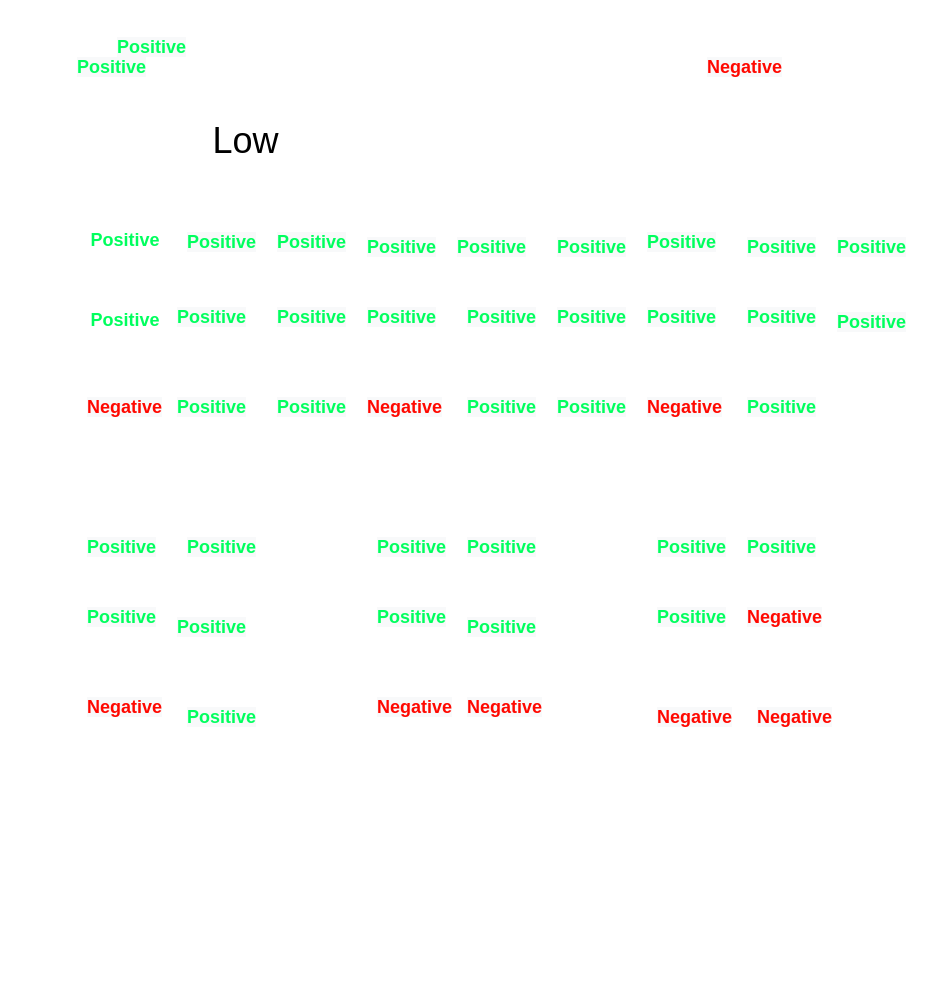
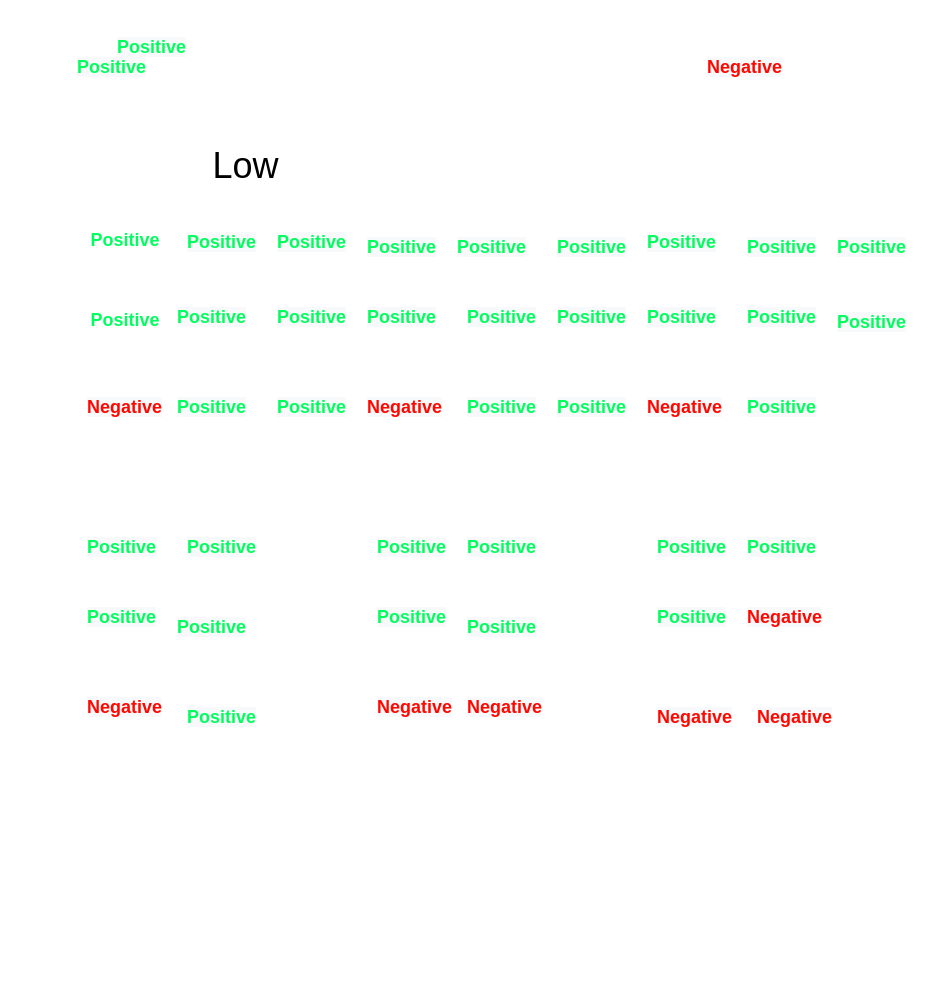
(246, 141) -> (246, 166)
